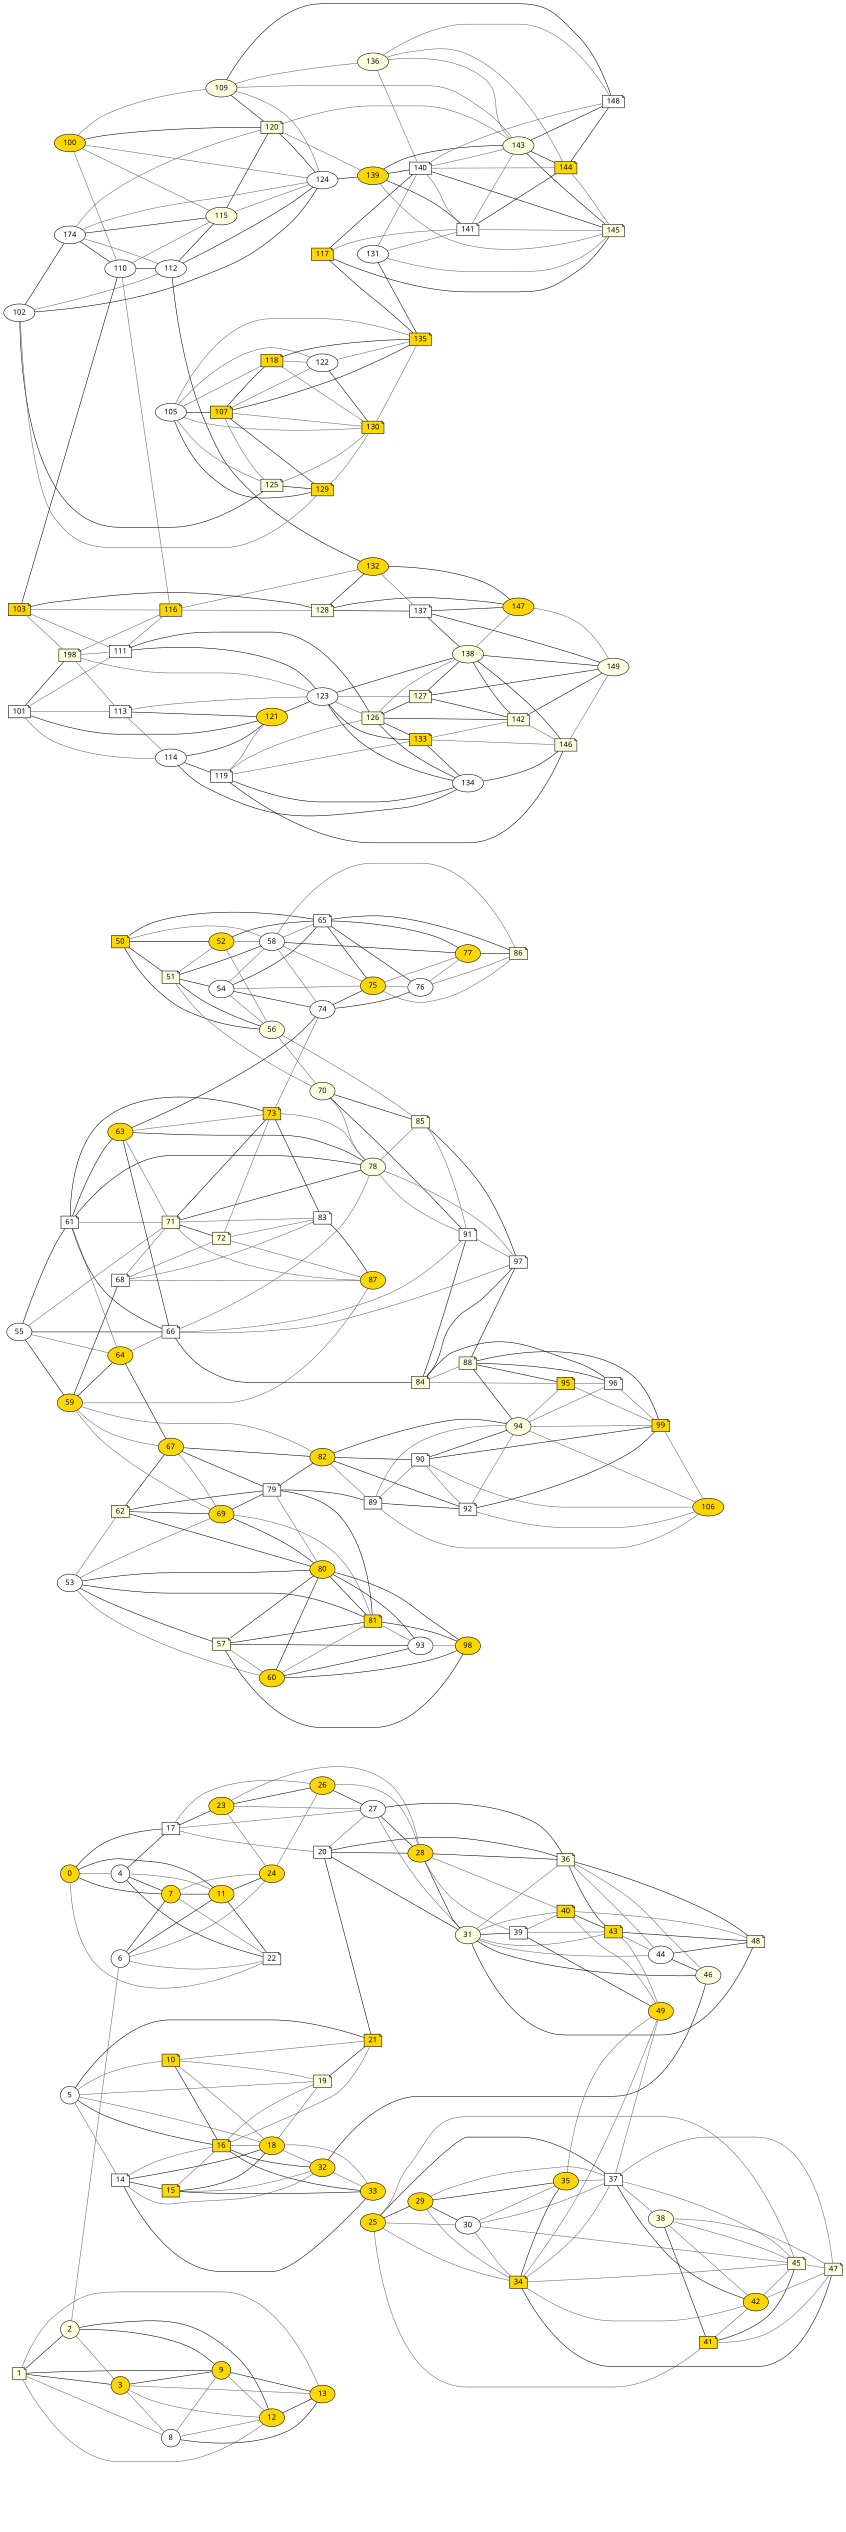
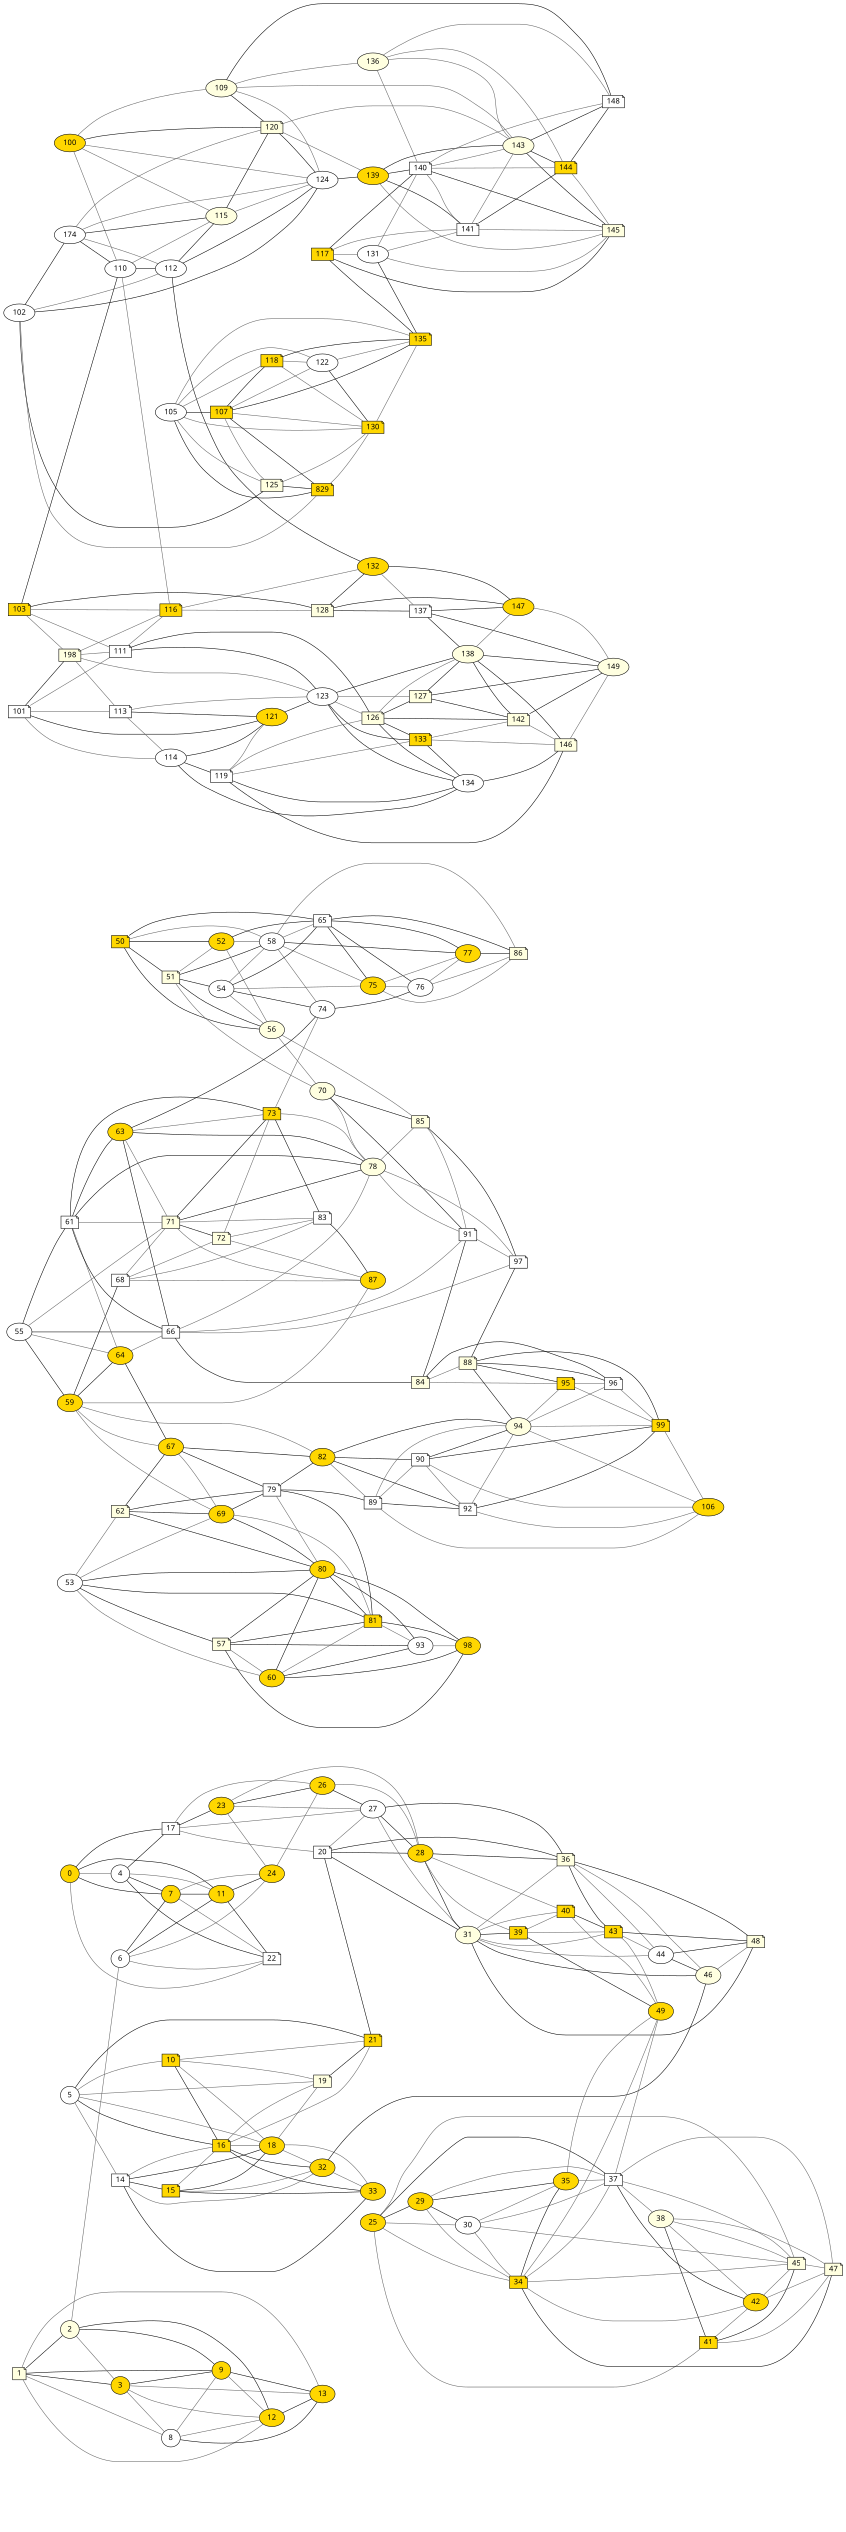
none -> (345, 254)
(322, 490) -> (322, 490)
(348, 998) -> none
(460, 1315) -> none
(662, 1919) -> (732, 1958)
(518, 1933) -> (518, 1933)
